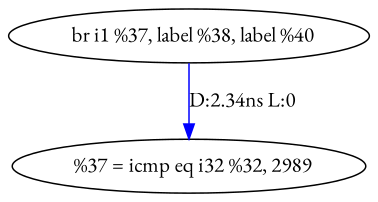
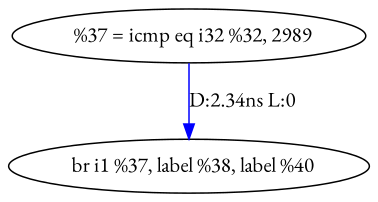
(189, 94) -> (189, 94)
